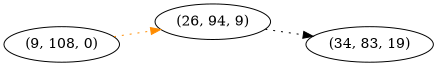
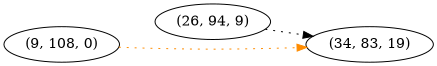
(132, 34) -> (208, 49)
